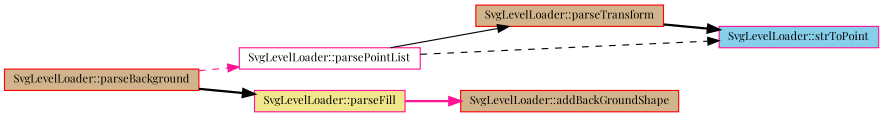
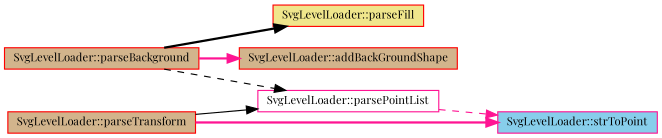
(686, 27) -> (341, 122)
(444, 38) -> (221, 112)
(564, 48) -> (463, 112)
(213, 69) -> (219, 79)
(330, 101) -> (348, 16)
(427, 101) -> (213, 58)
